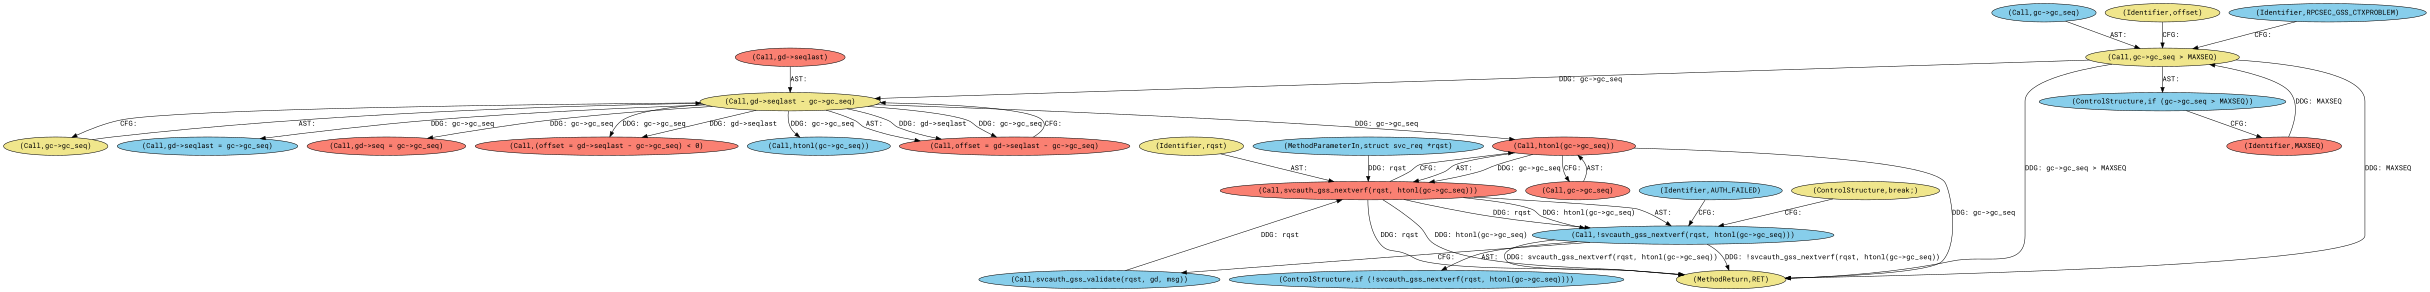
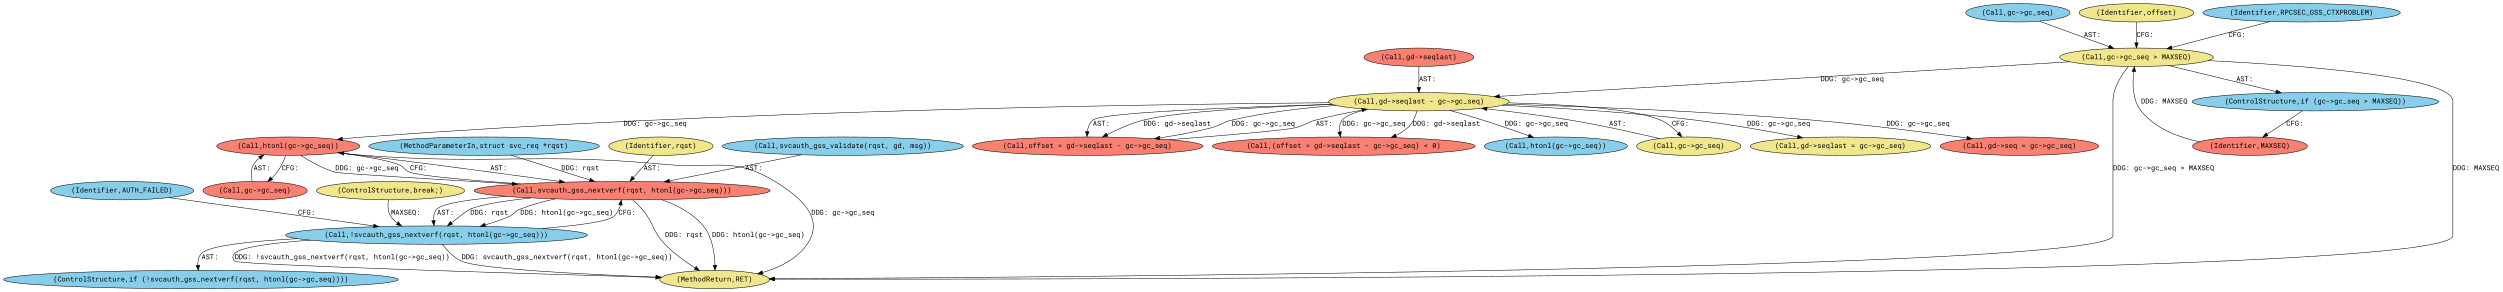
(1055, 124) -> (1326, 124)
(208, 146) -> (1841, 146)
(1796, 213) -> (408, 213)
(1280, 235) -> (756, 168)
(1388, 257) -> (585, 224)
